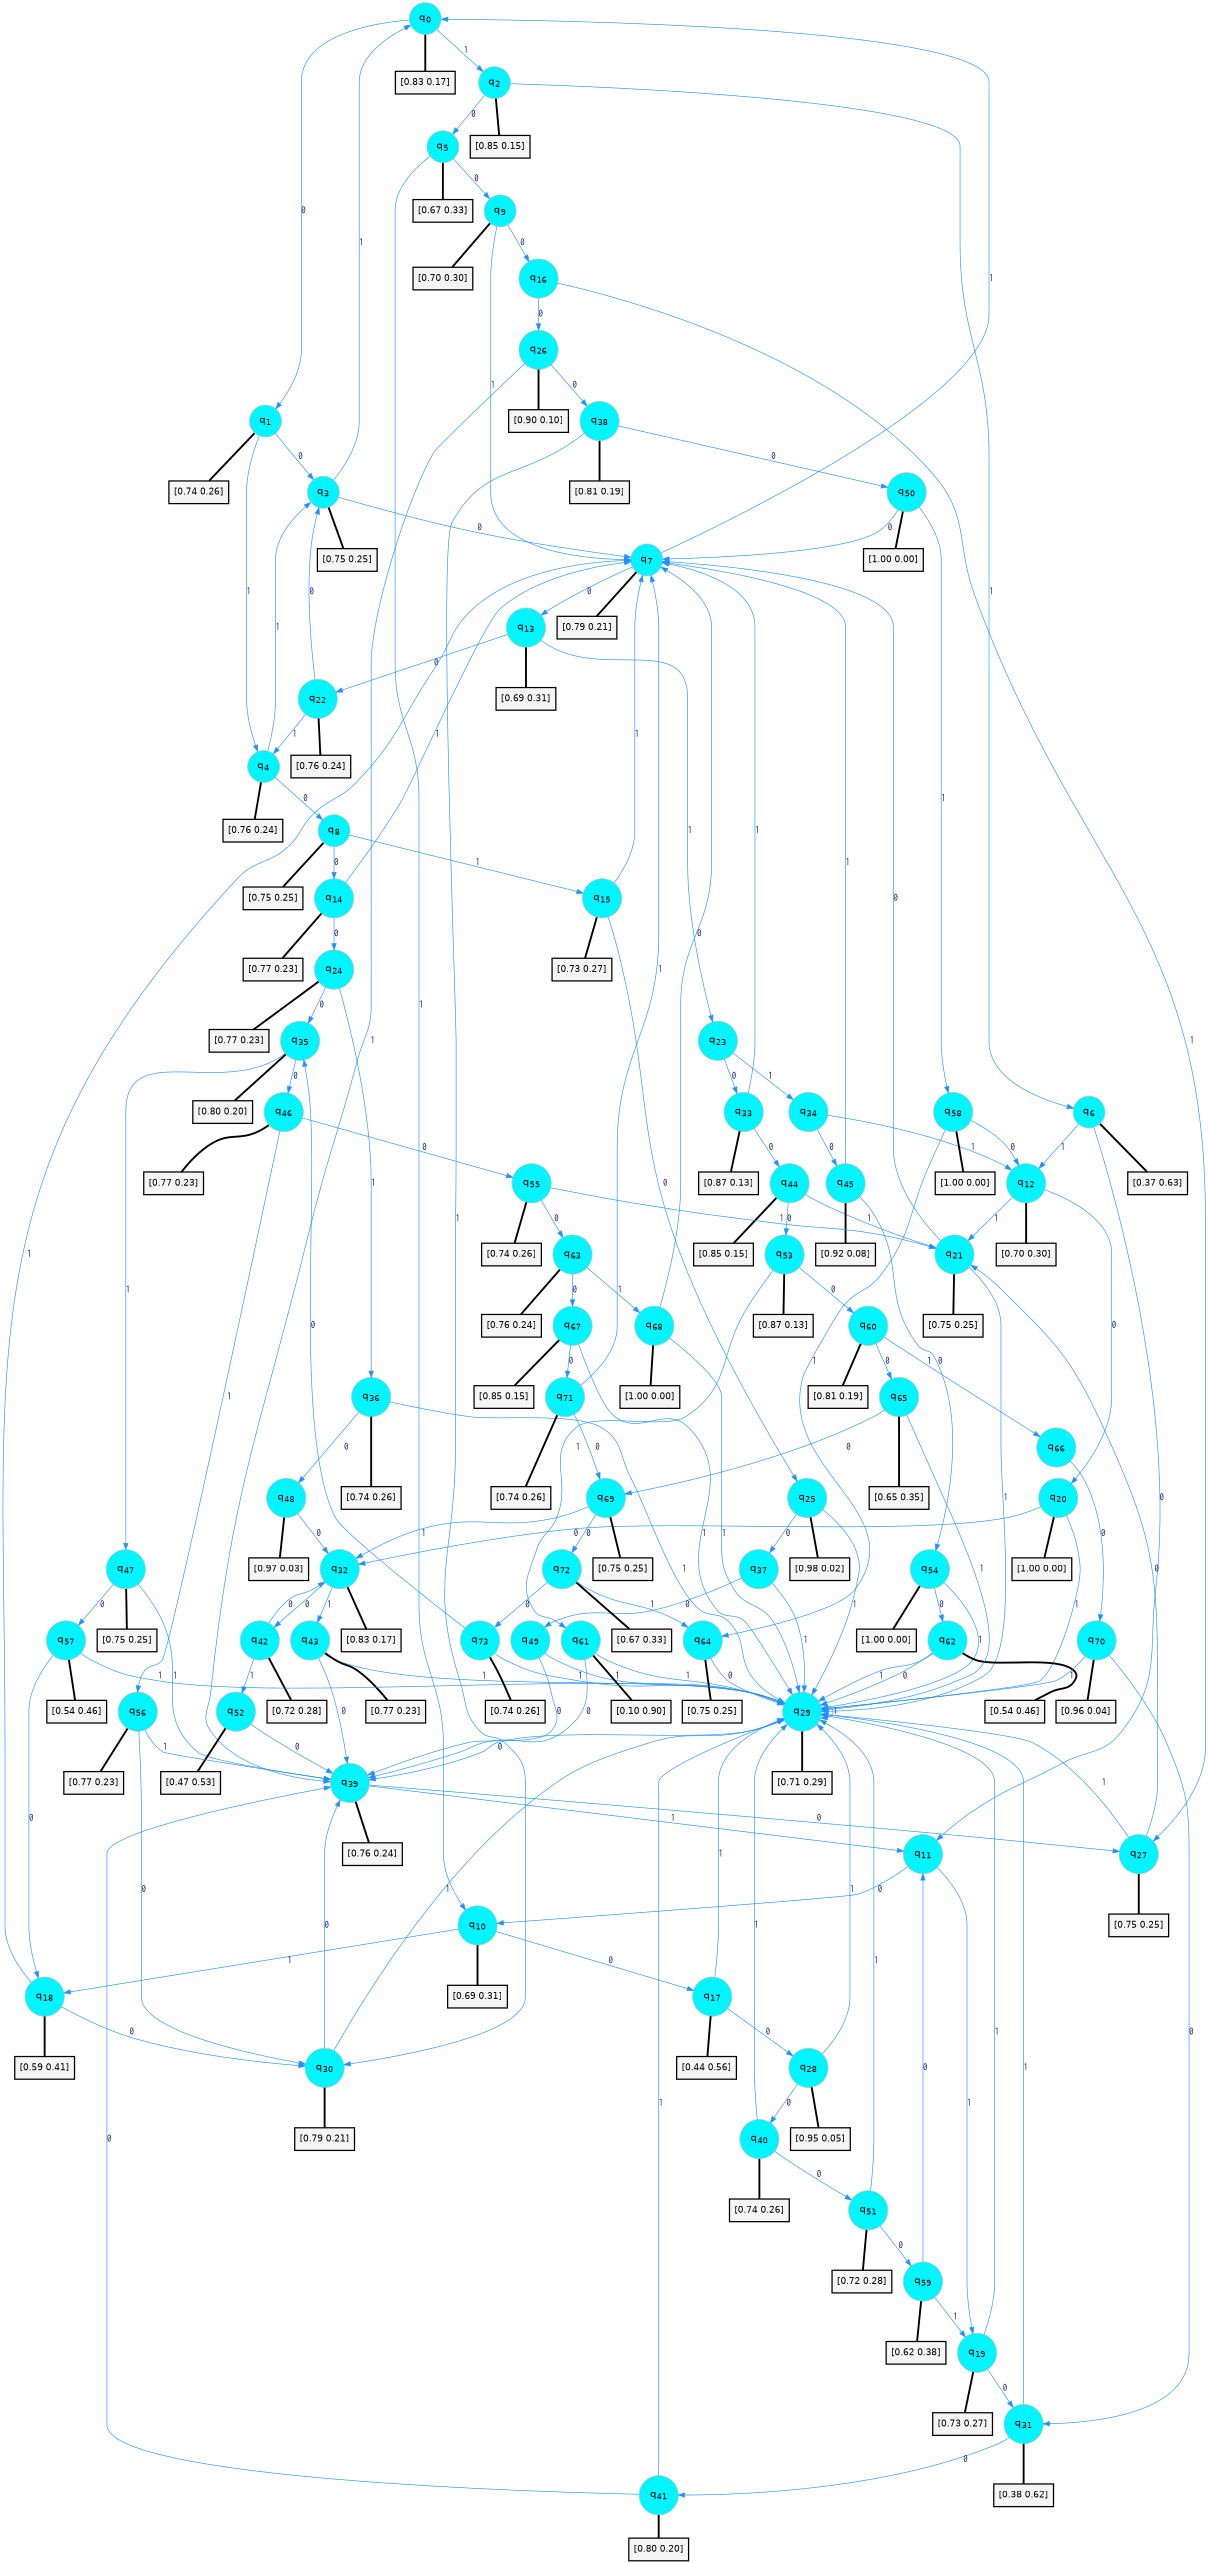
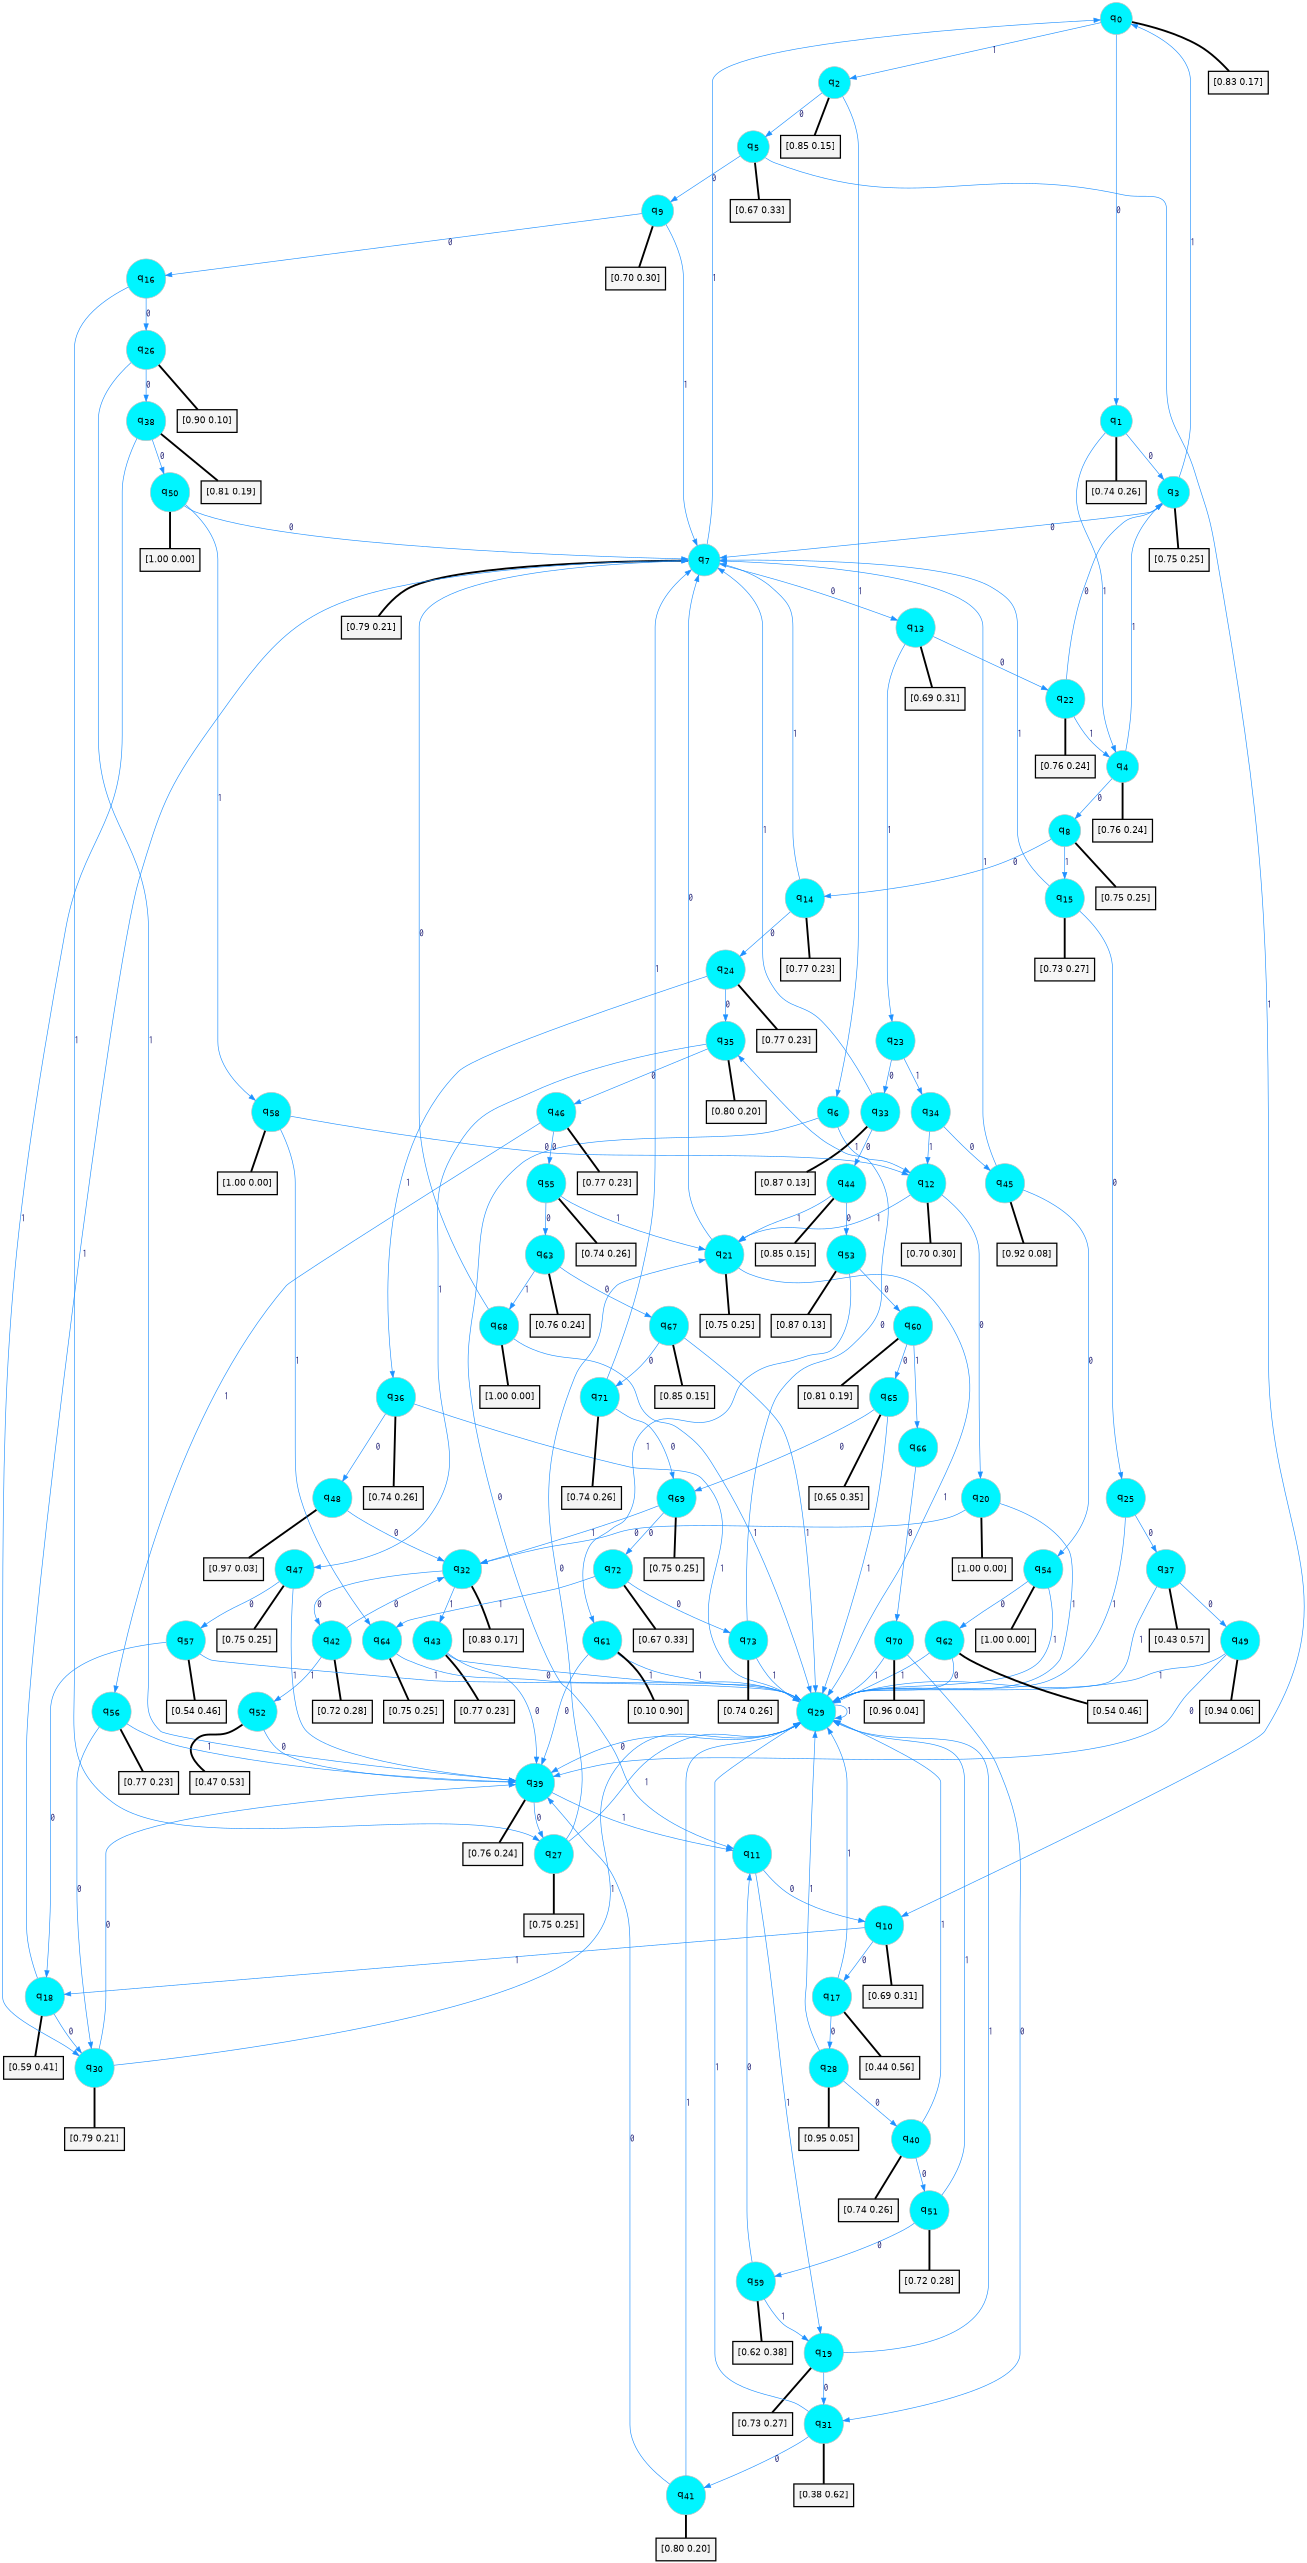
(1158, 1183) -> none
(820, 1569) -> none
none -> (1179, 1640)
none -> (1230, 1712)
(802, 1783) -> none
